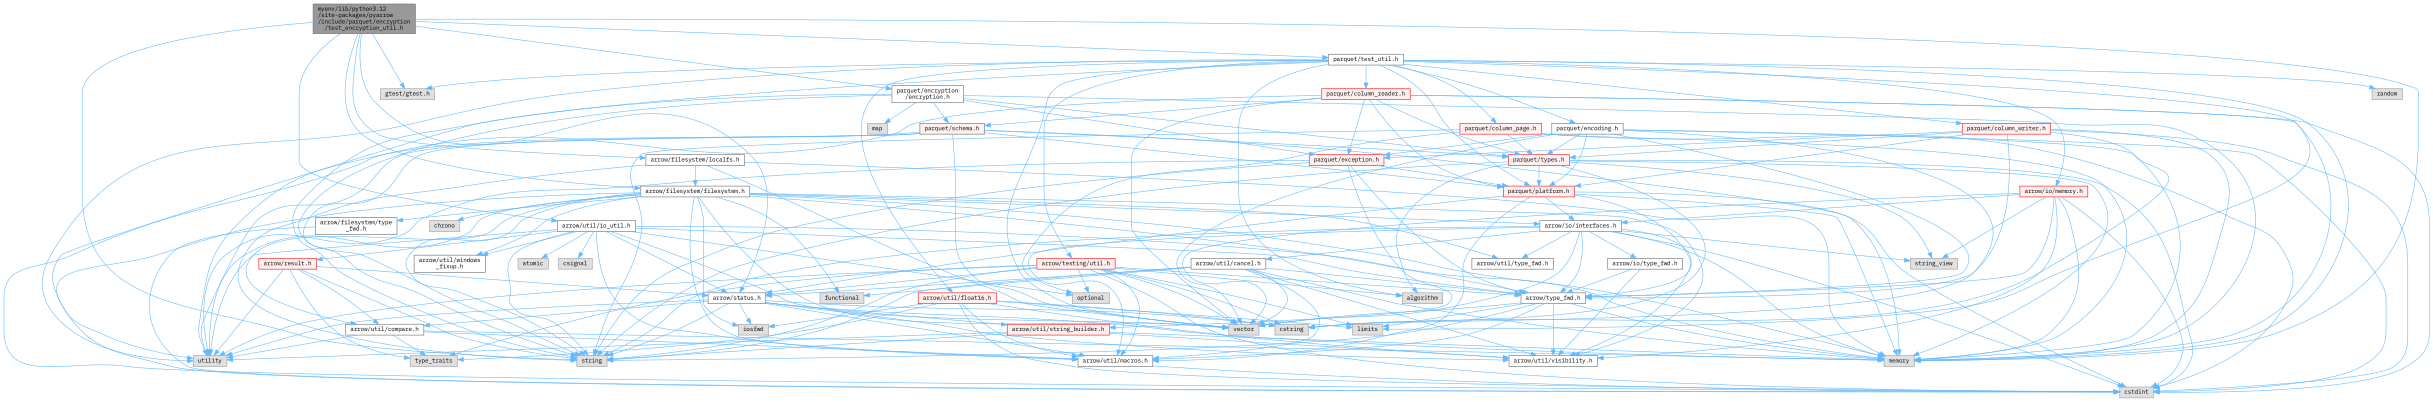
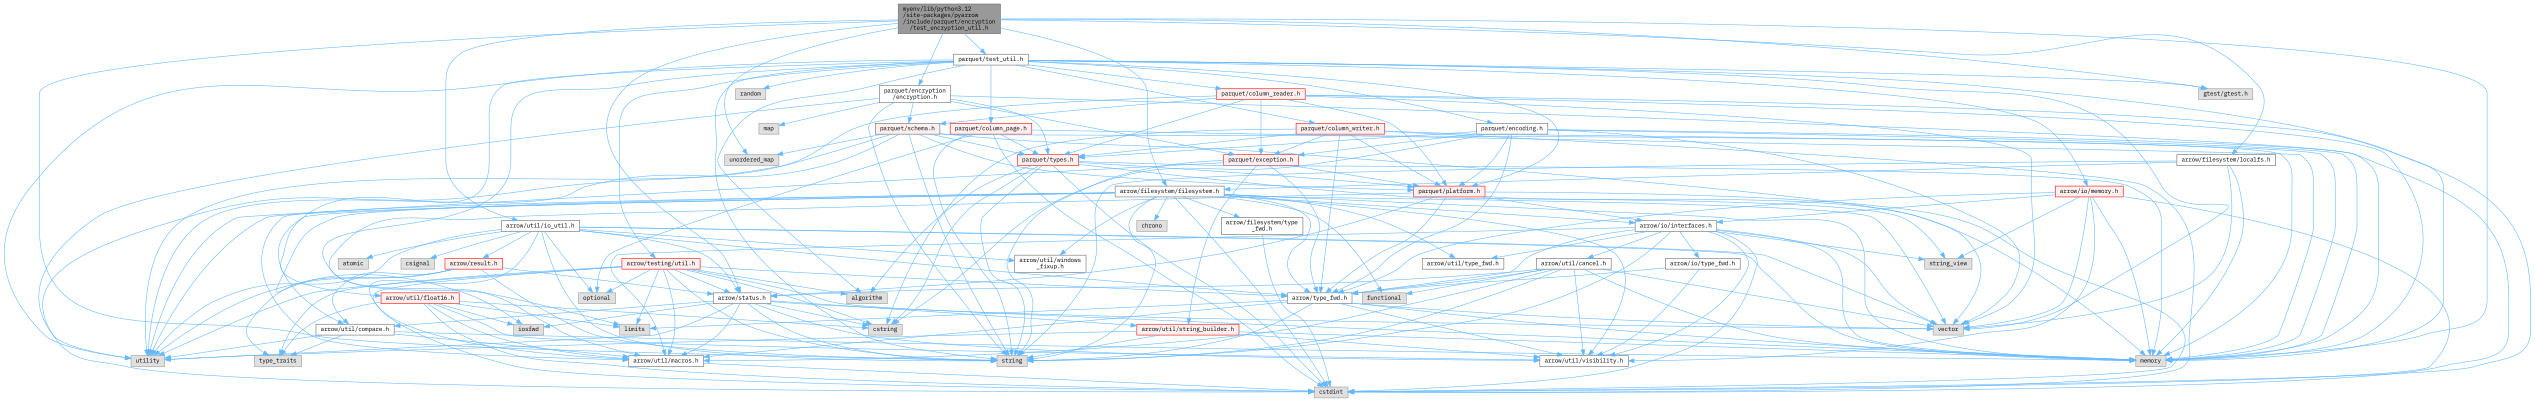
none -> (752, 160)
